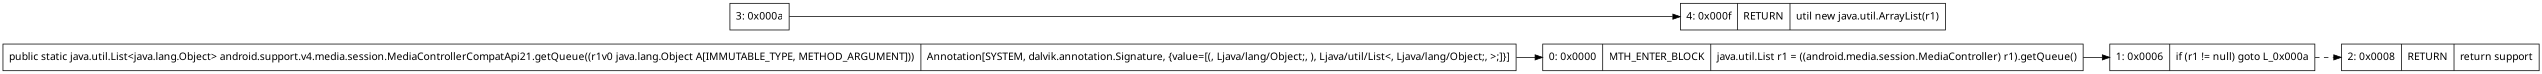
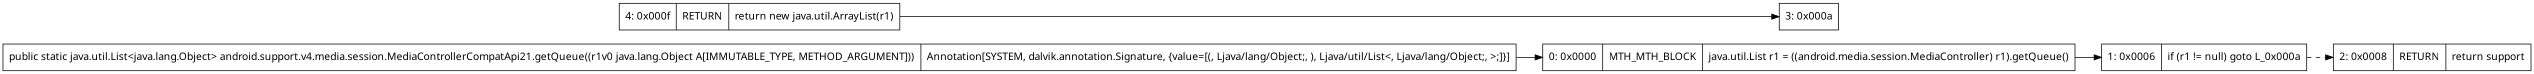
(1868, 16) -> (814, 16)
(1231, 17) -> (1336, 17)
(1657, 57) -> (1653, 57)
